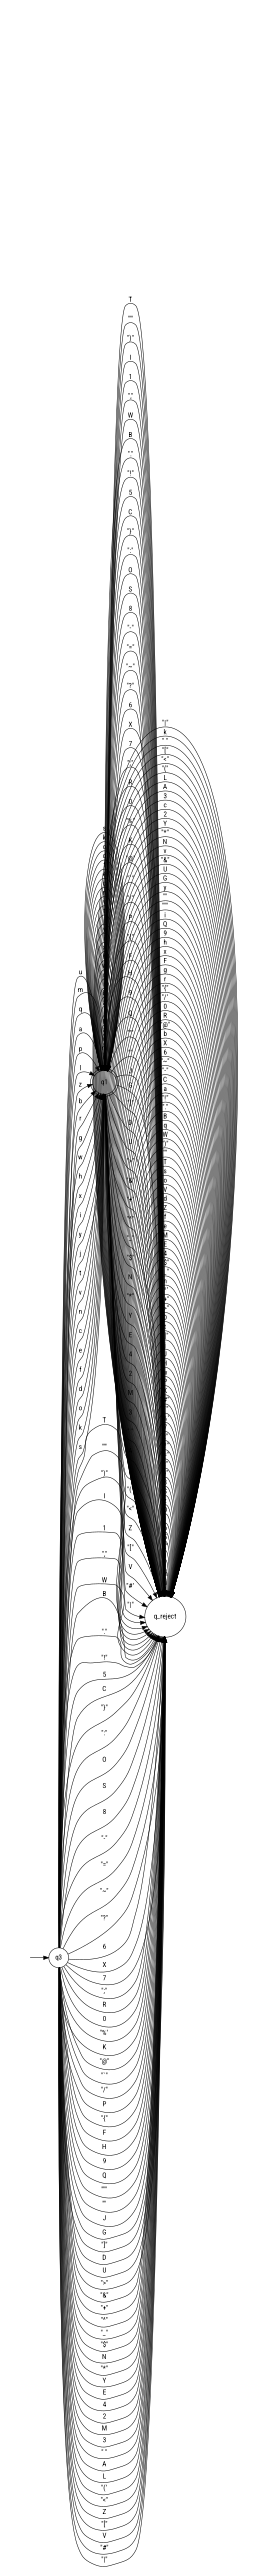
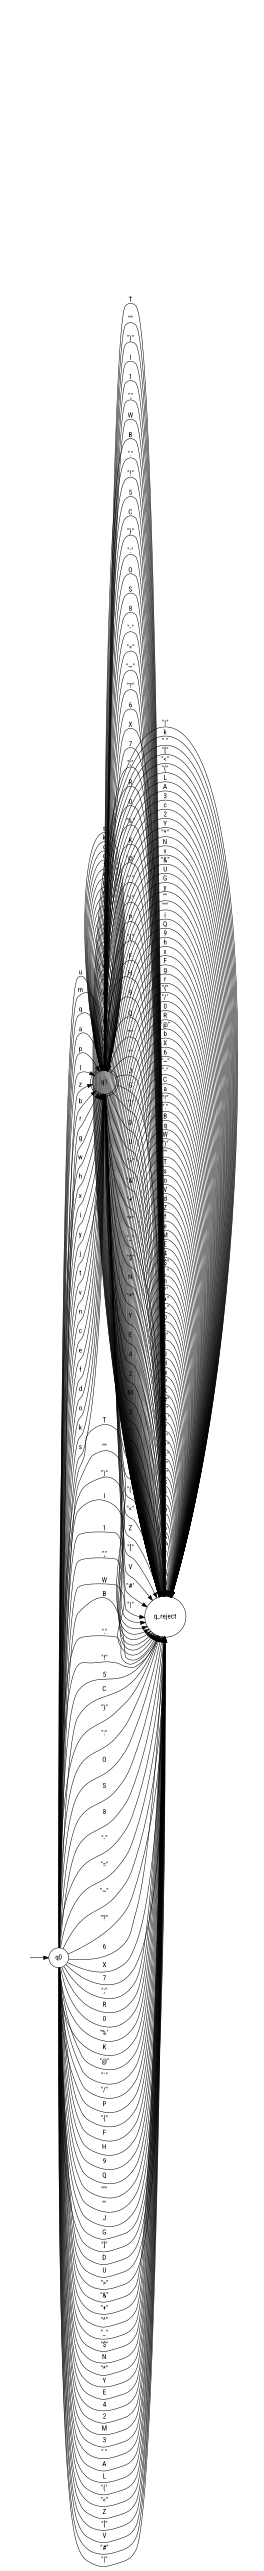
(59, 1958) -> (59, 1958)
